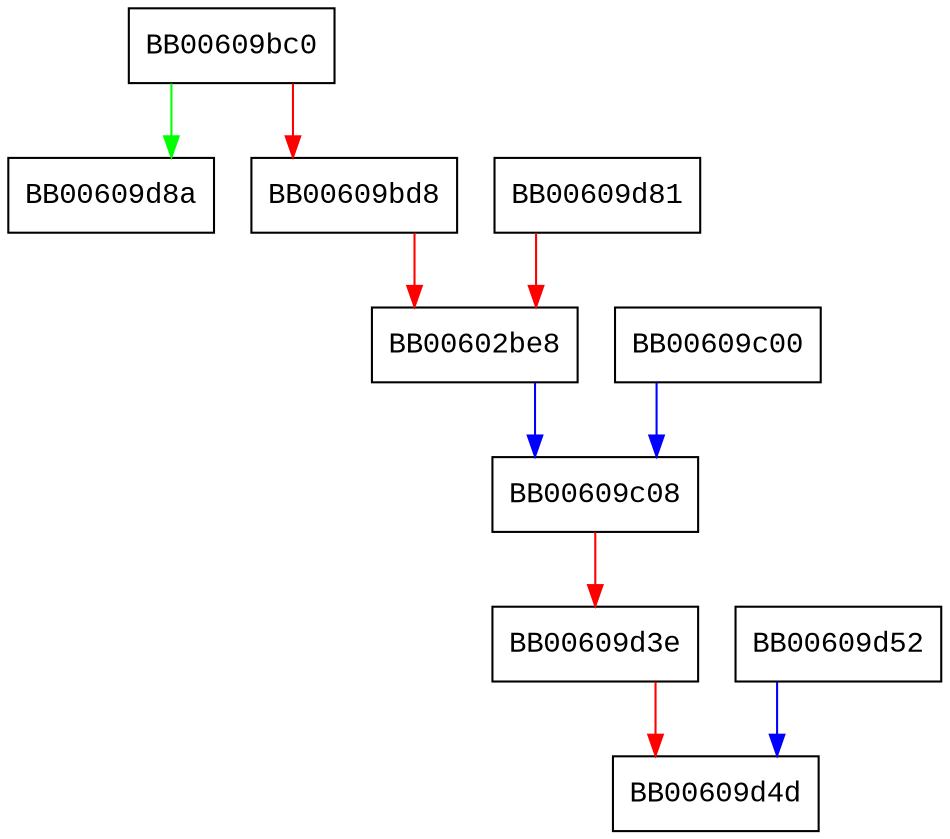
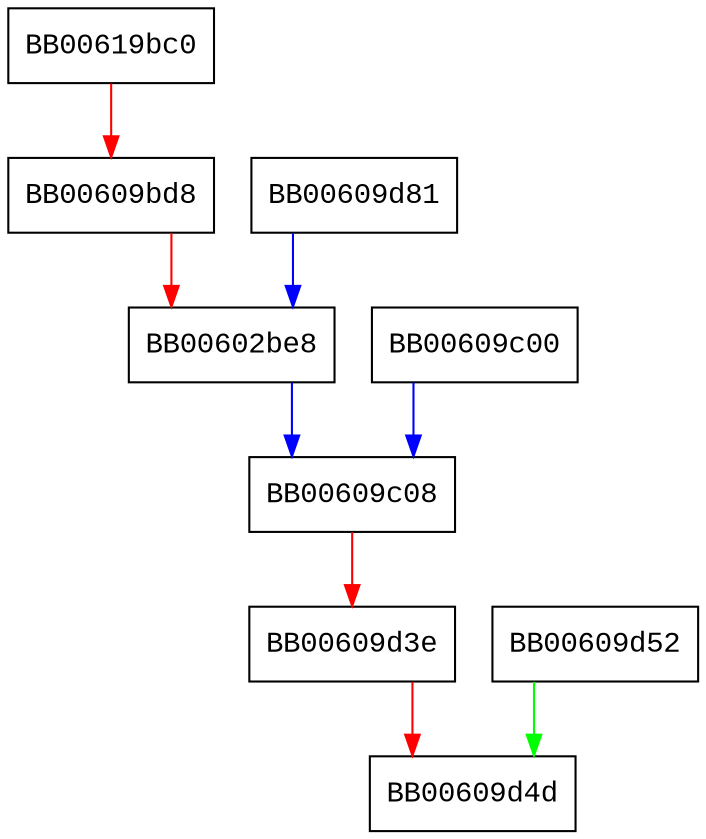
(232, 46) -> (111, 46)
(111, 195) -> none
(536, 259) -> (293, 259)
(777, 708) -> (534, 708)
